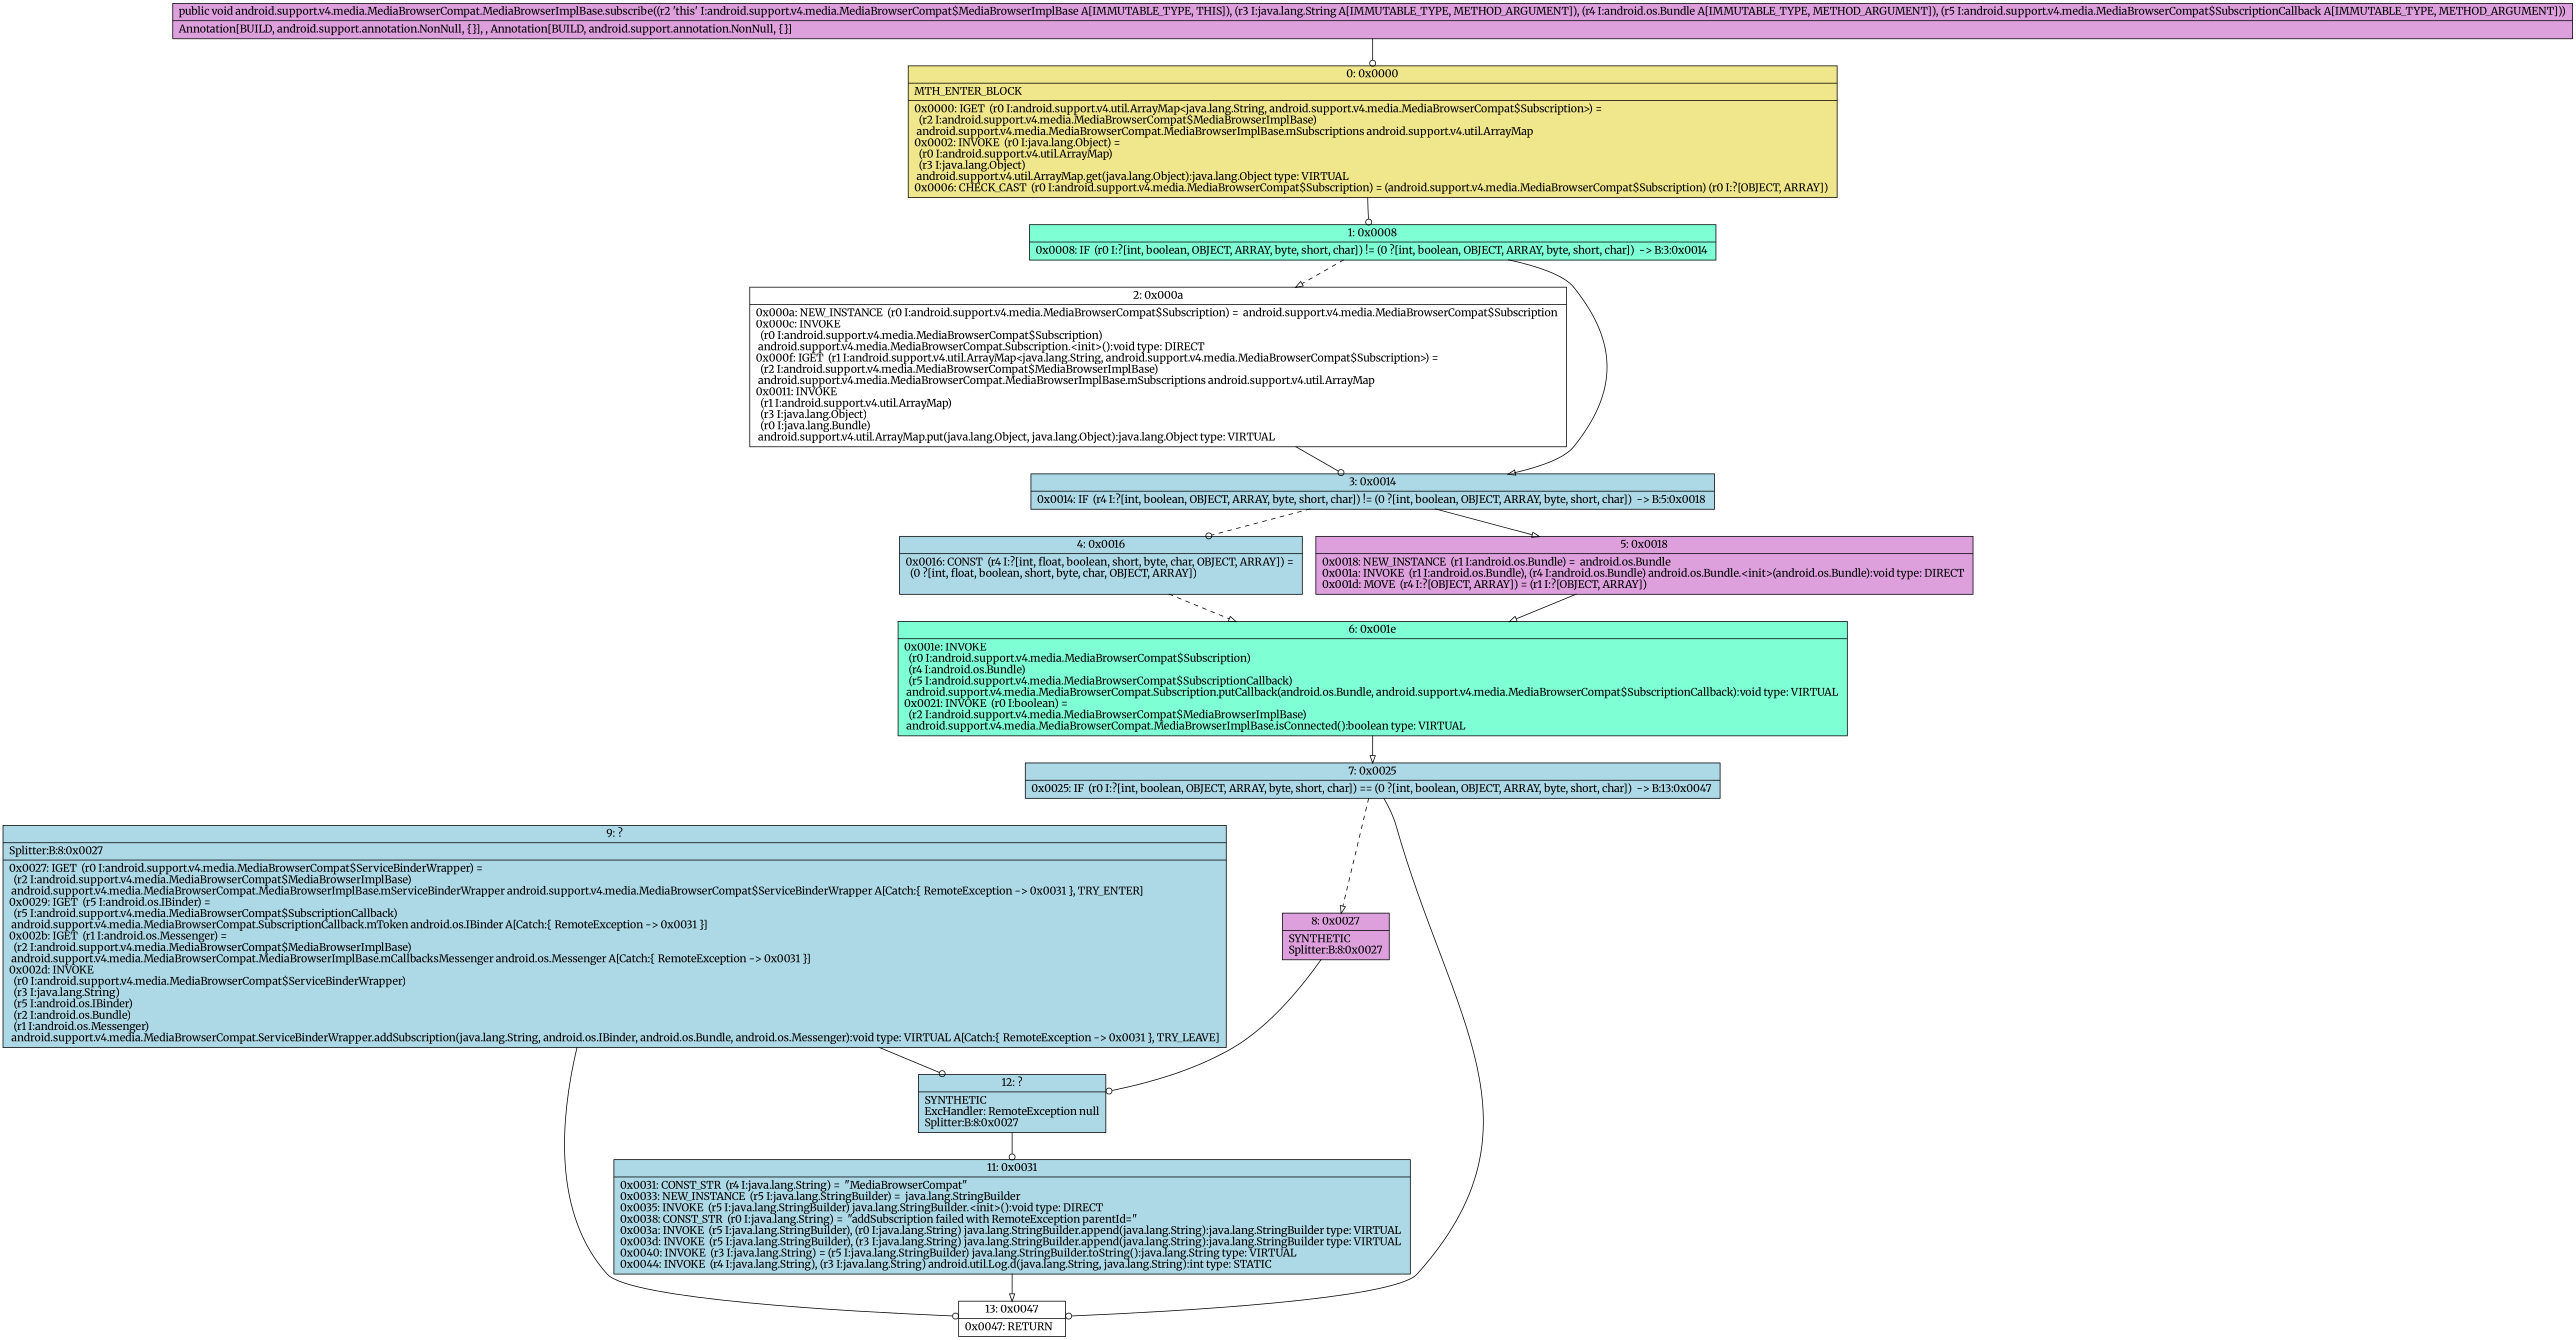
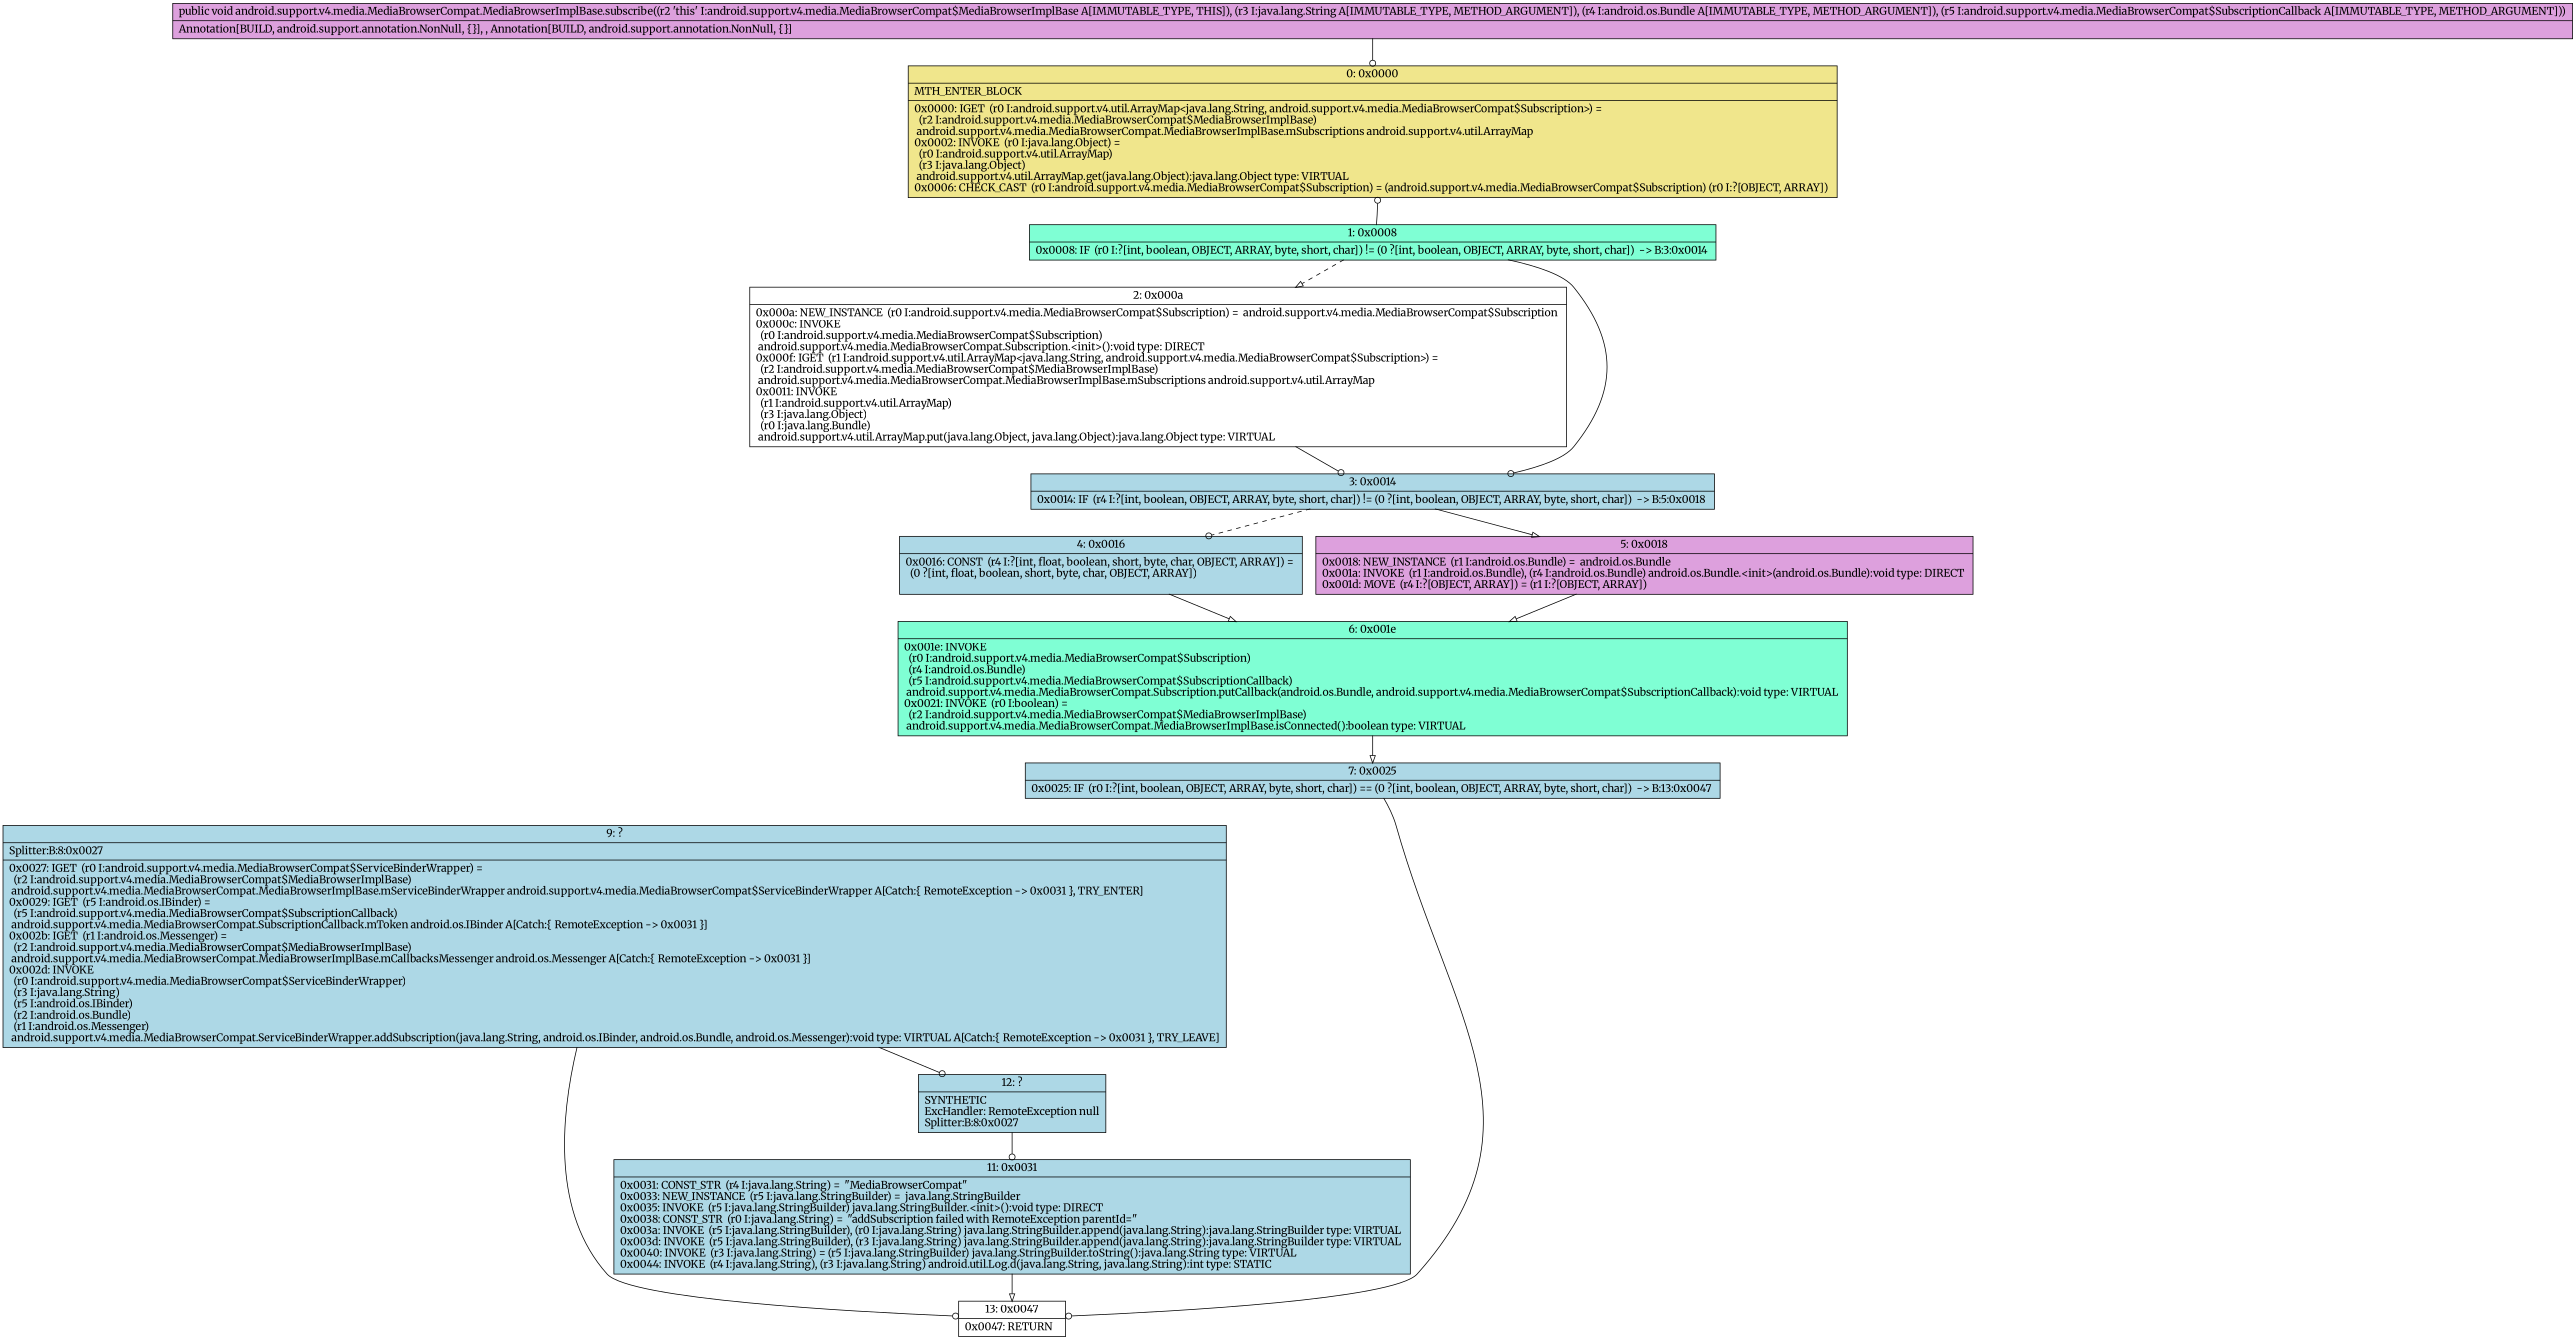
(1368, 208) -> (1377, 214)
(1607, 364) -> (1607, 364)
(1199, 606) -> (1199, 606)
(1336, 936) -> none
